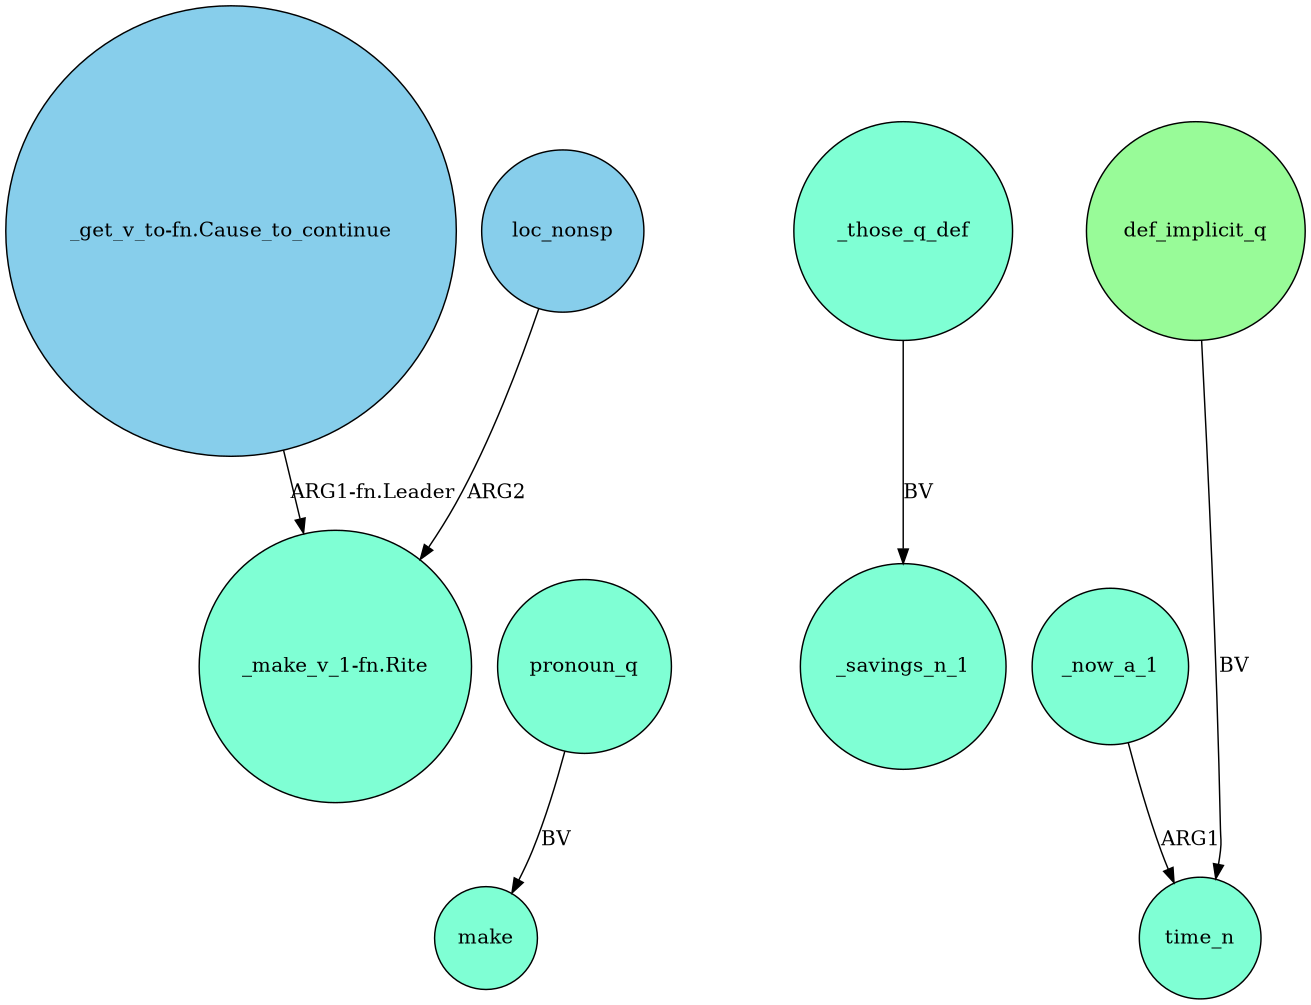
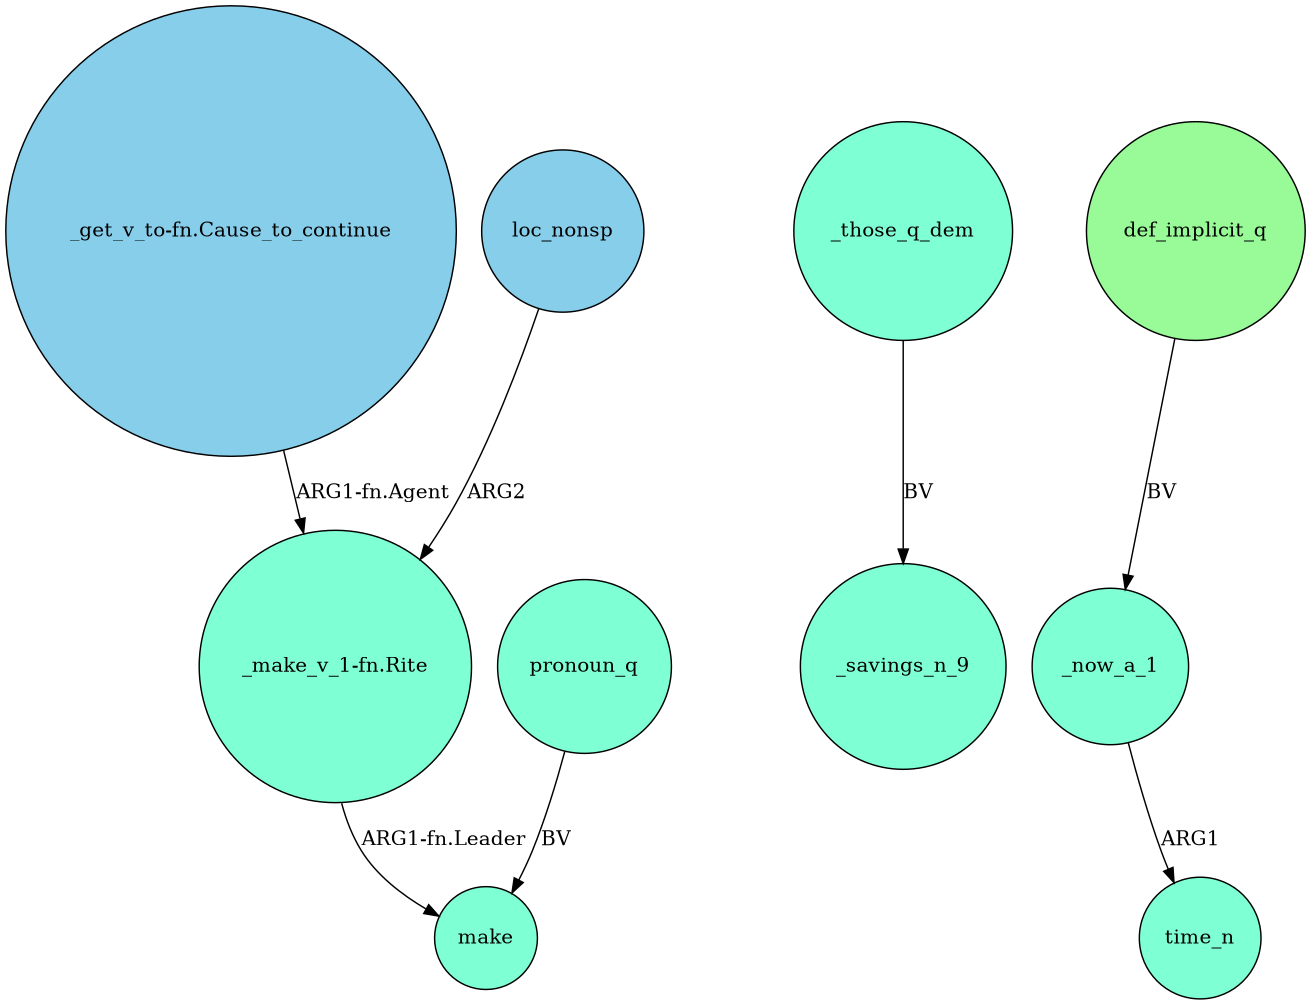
(903, 231) -> (903, 231)
(373, 493) -> (373, 493)
(1213, 602) -> (1152, 457)
(903, 666) -> (903, 666)
none -> (372, 865)
